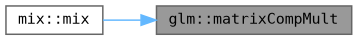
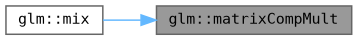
(54, 20) -> (54, 20)
